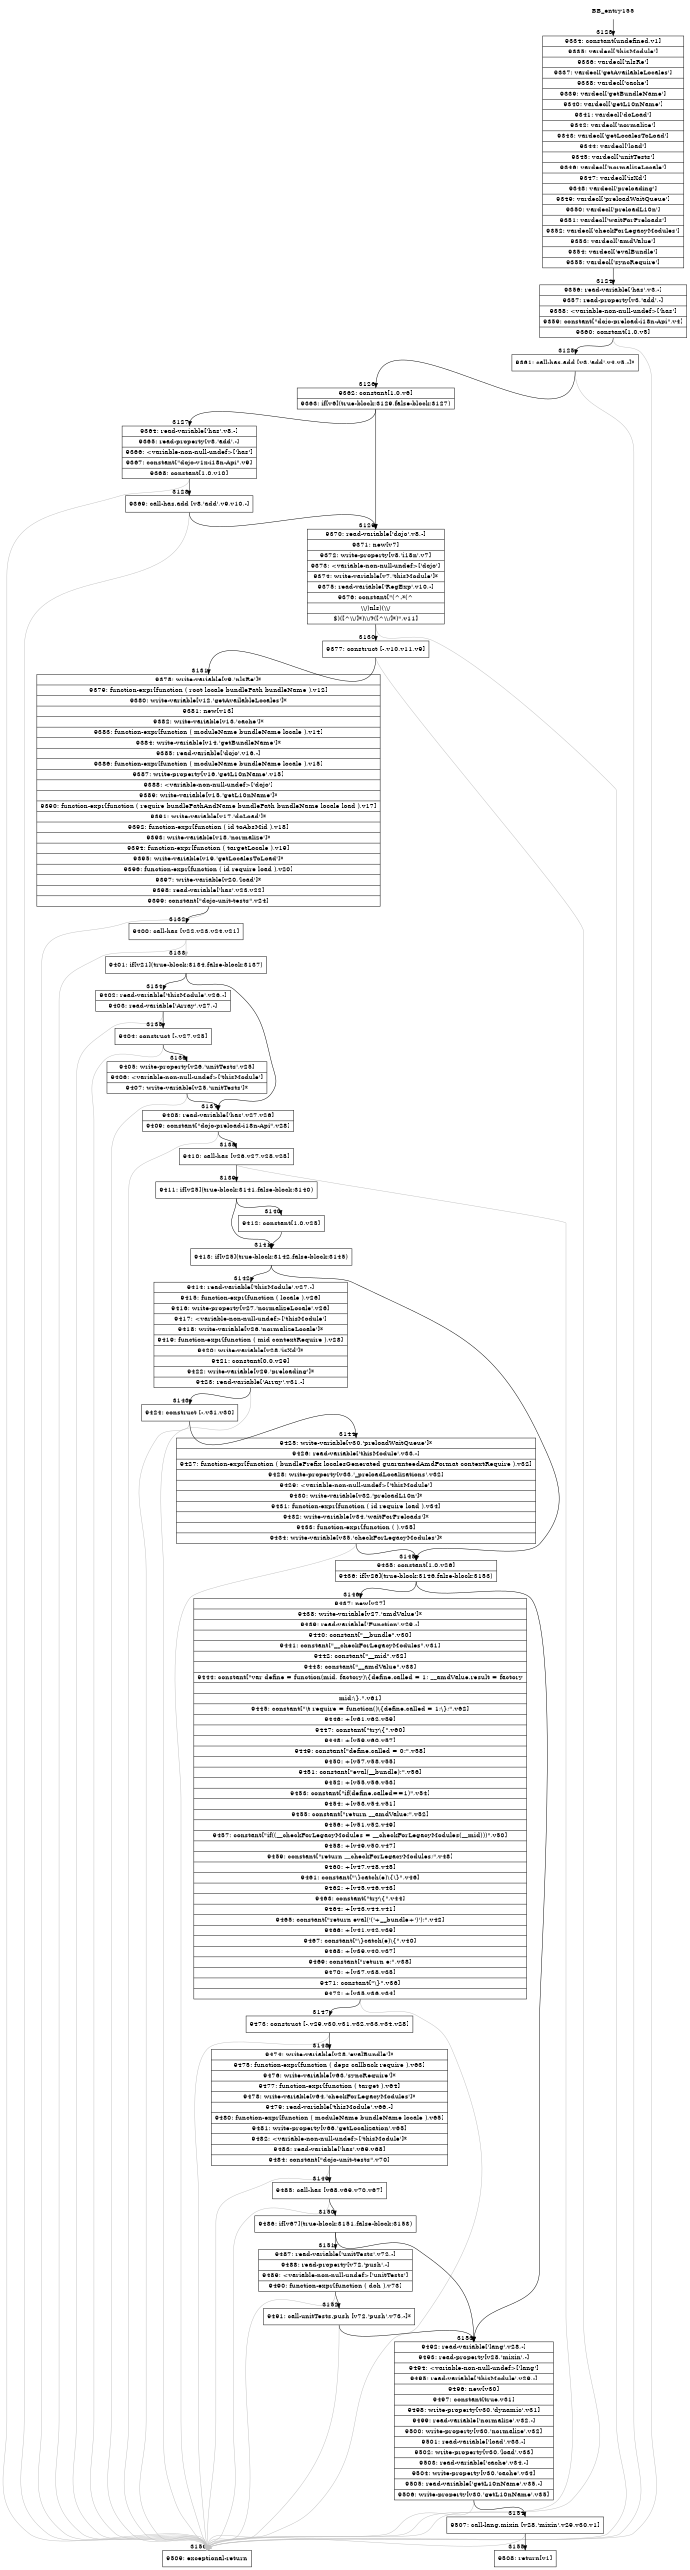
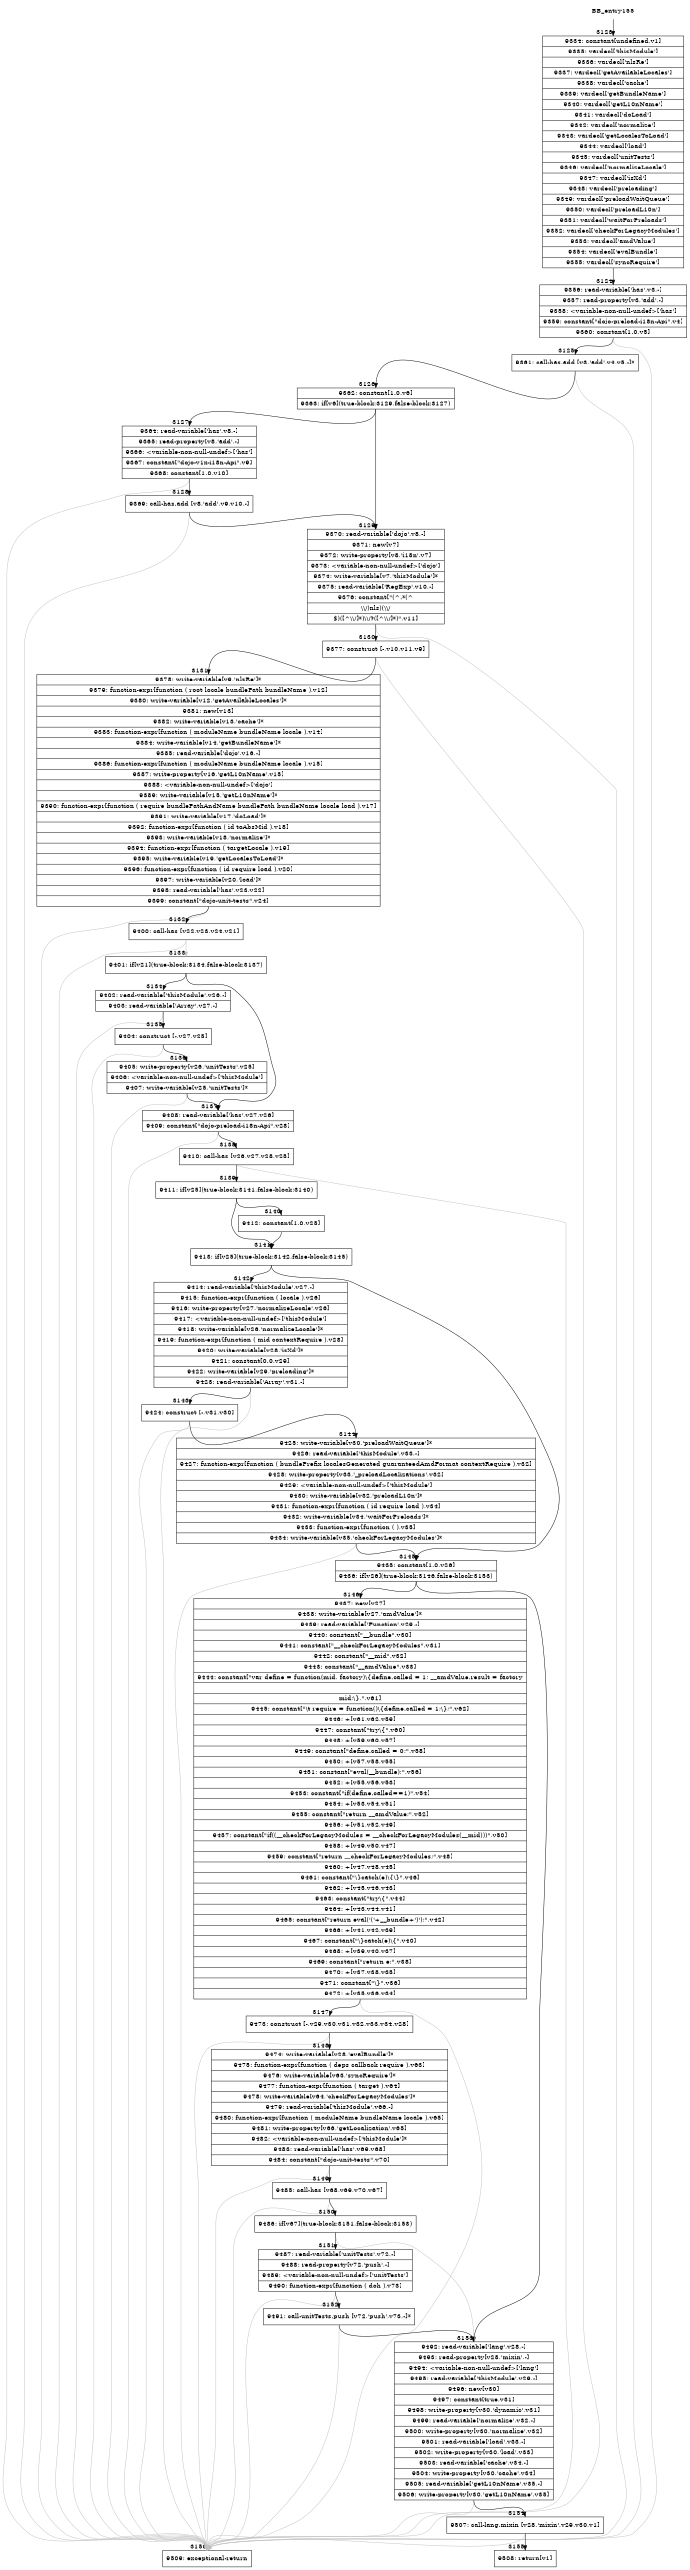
(424, 2254) -> (424, 2254)
